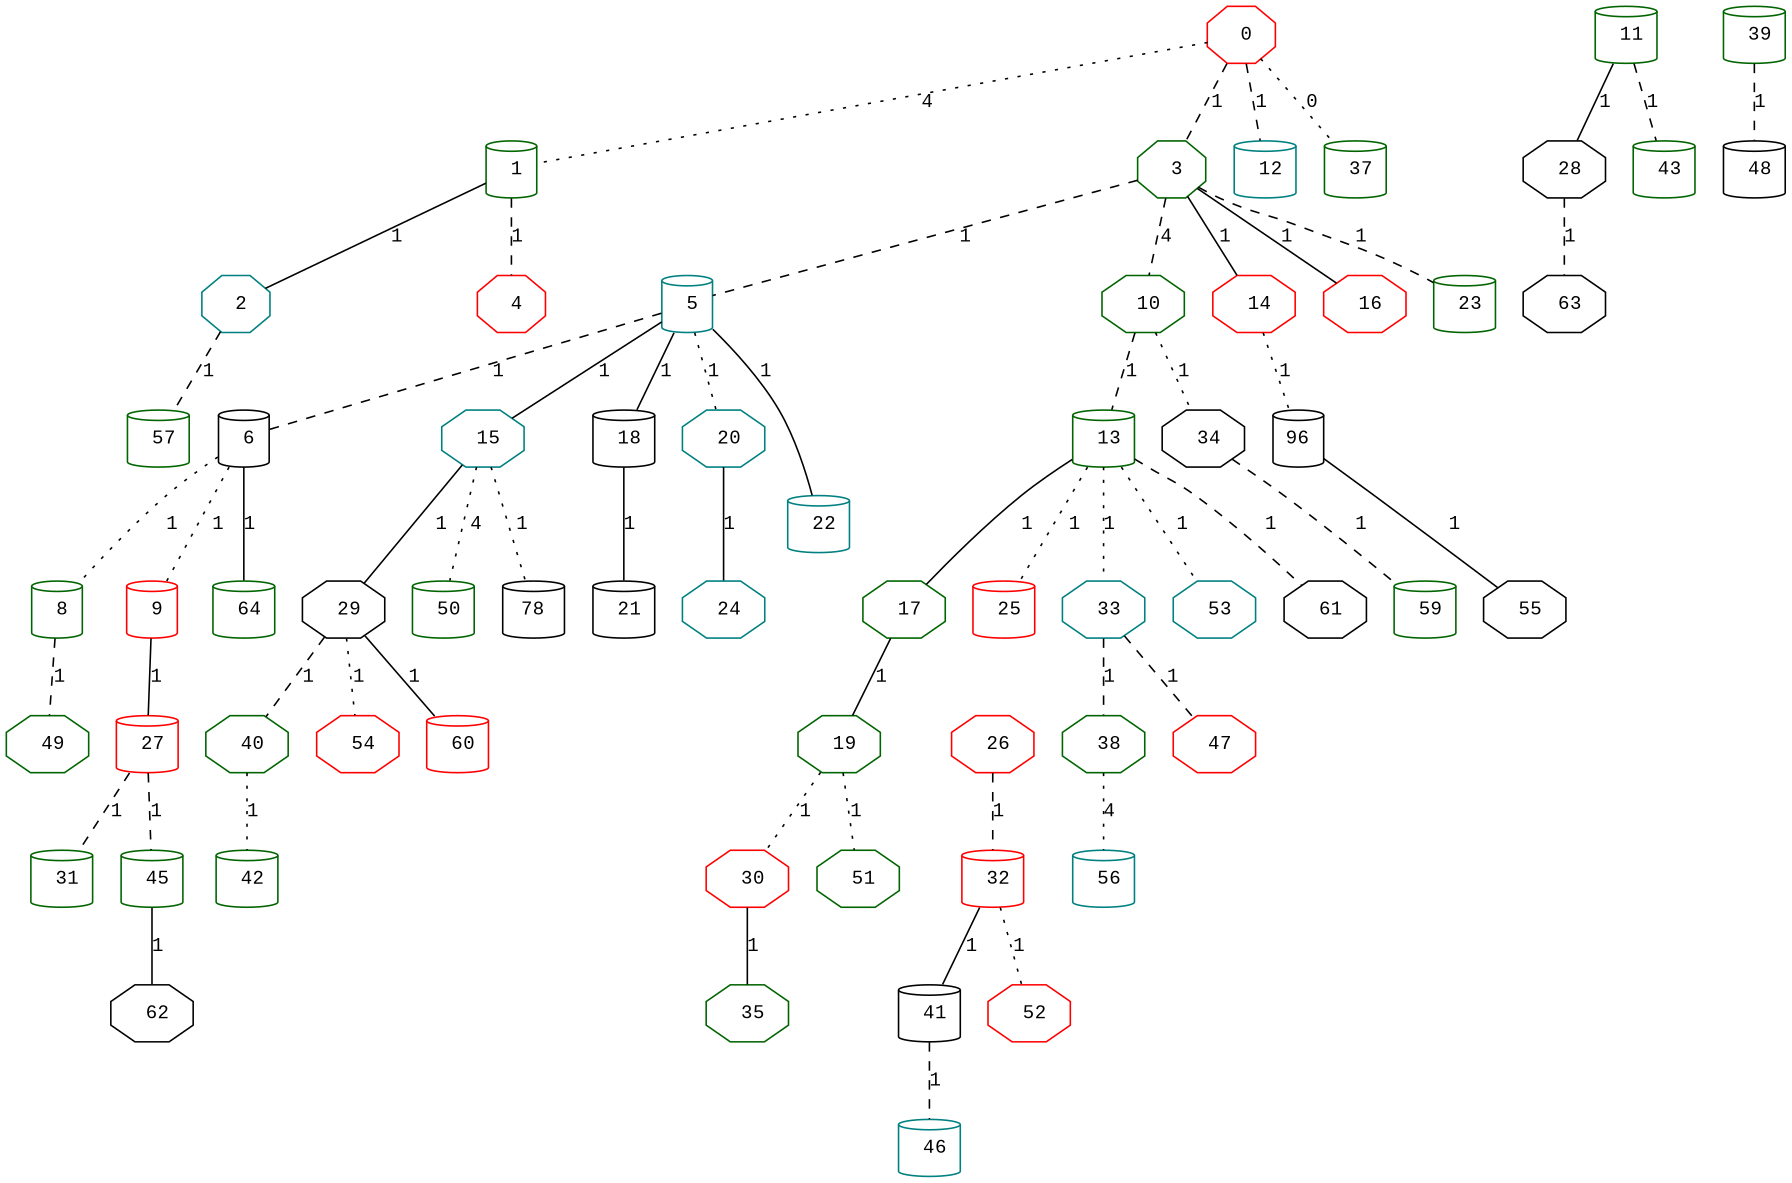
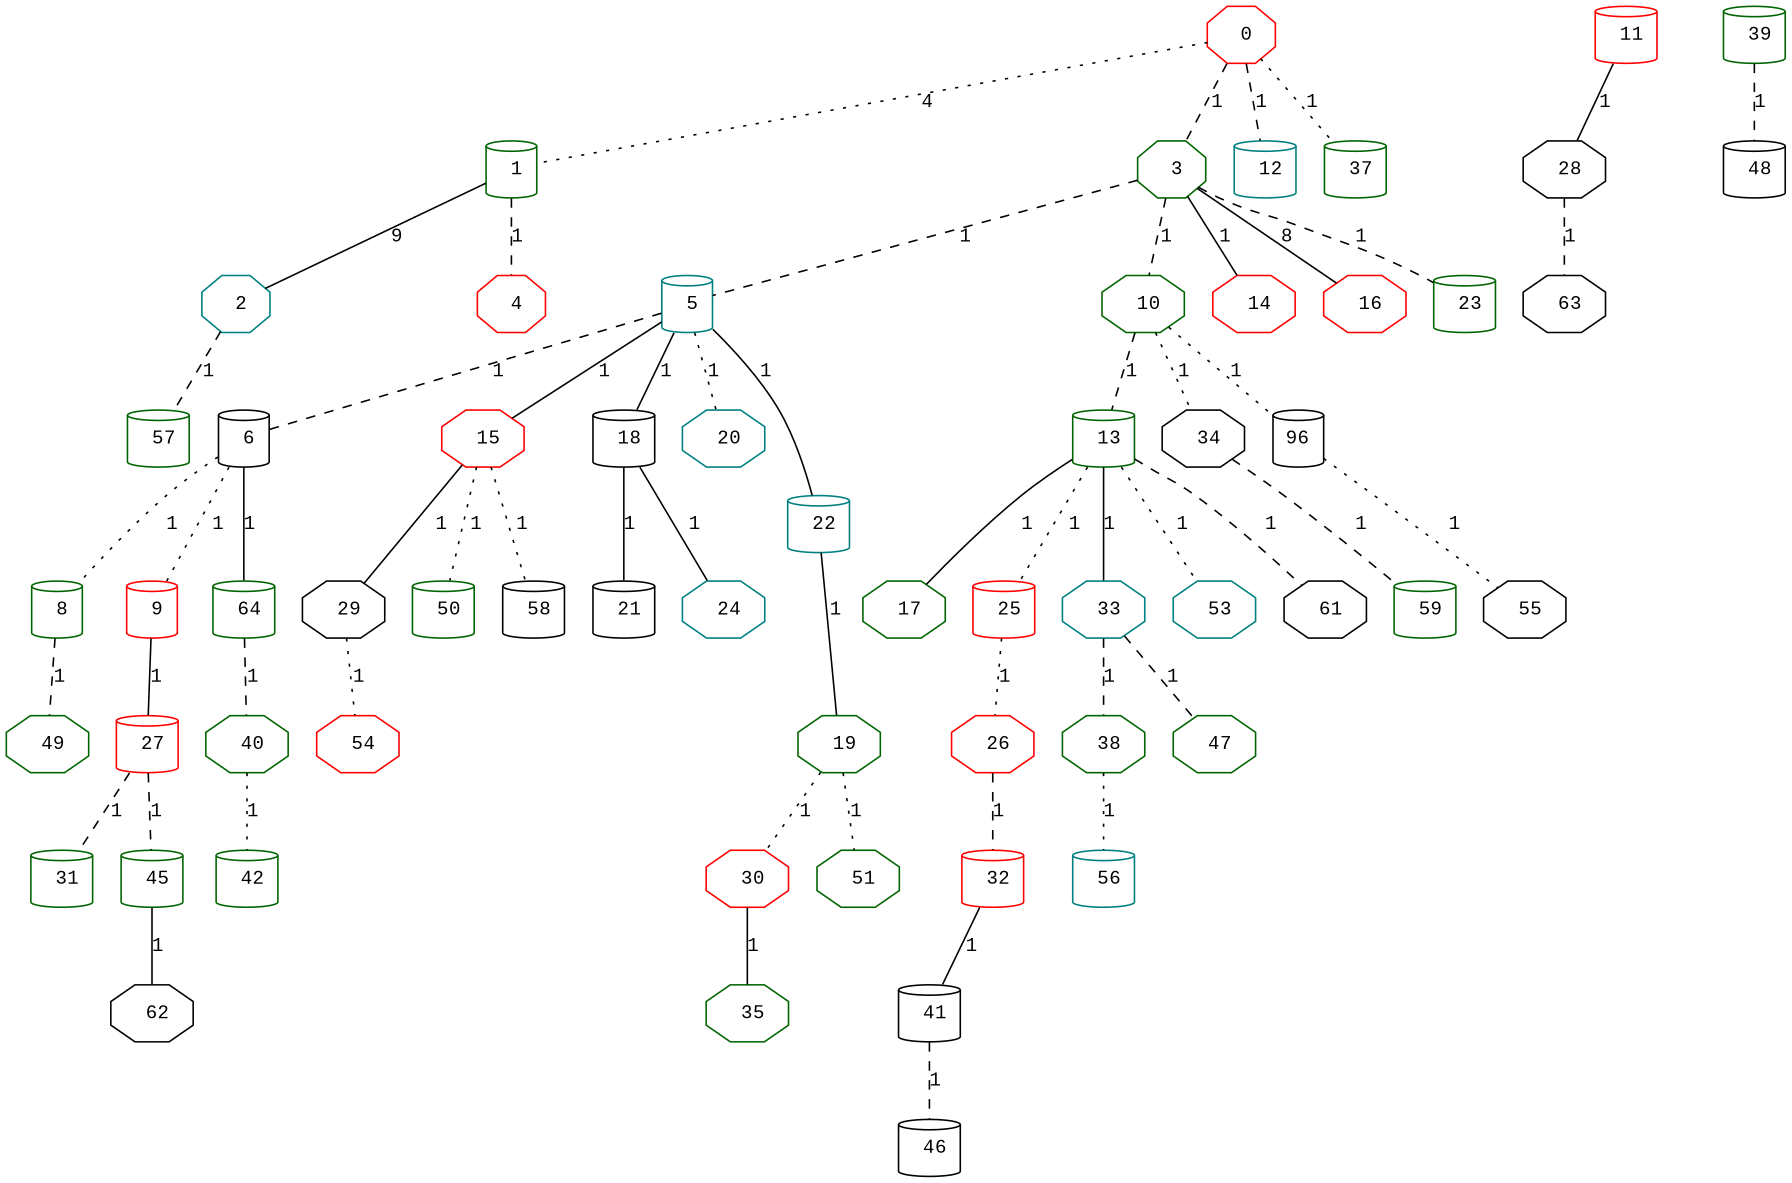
(1626, 35) -> (1626, 35)
(1313, 102) -> (1313, 102)
(1664, 169) -> none
(397, 237) -> (397, 237)
(1167, 237) -> (1167, 237)
(1287, 237) -> (1287, 237)
(1276, 371) -> (1221, 371)
(483, 439) -> (483, 439)
(1411, 523) -> (1411, 523)
(477, 524) -> (477, 524)
(724, 524) -> (674, 524)
(1104, 524) -> (1104, 524)
(534, 610) -> (534, 610)
(295, 677) -> (245, 677)
(872, 677) -> (829, 634)
none -> (998, 677)
(458, 744) -> none
(1214, 744) -> (1214, 744)
(1110, 811) -> (1110, 811)
(1029, 1013) -> none
(929, 1148) -> (929, 1148)
